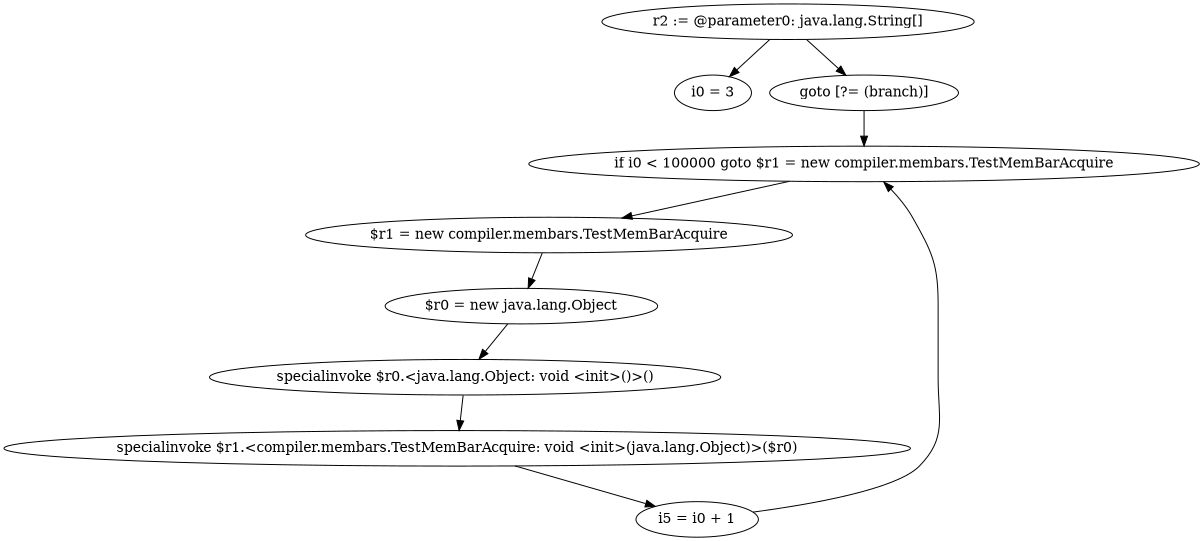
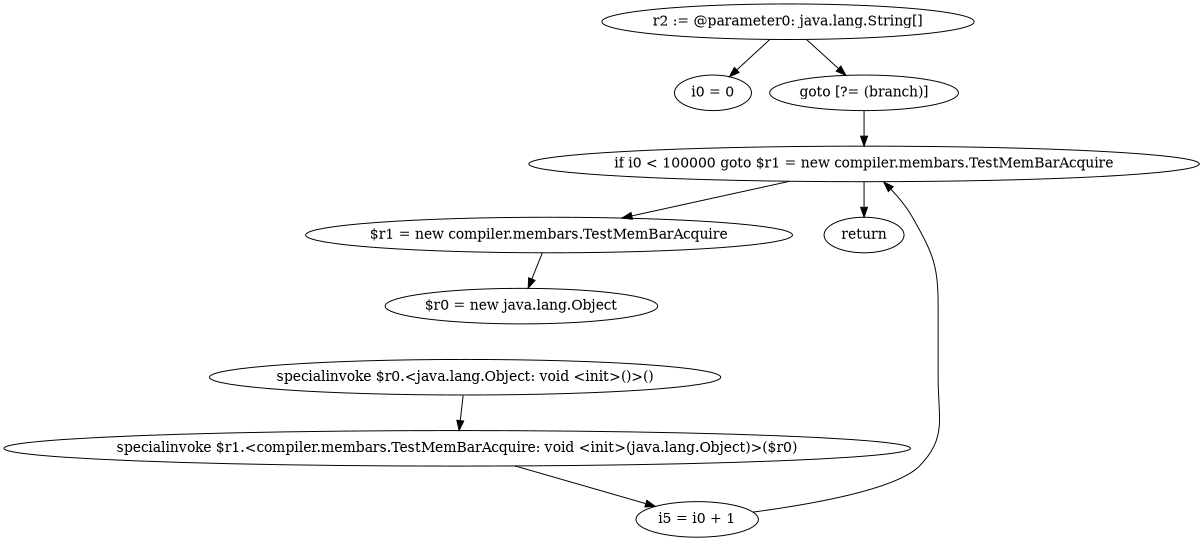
(713, 93) -> (713, 93)
none -> (864, 235)
(497, 338) -> none
